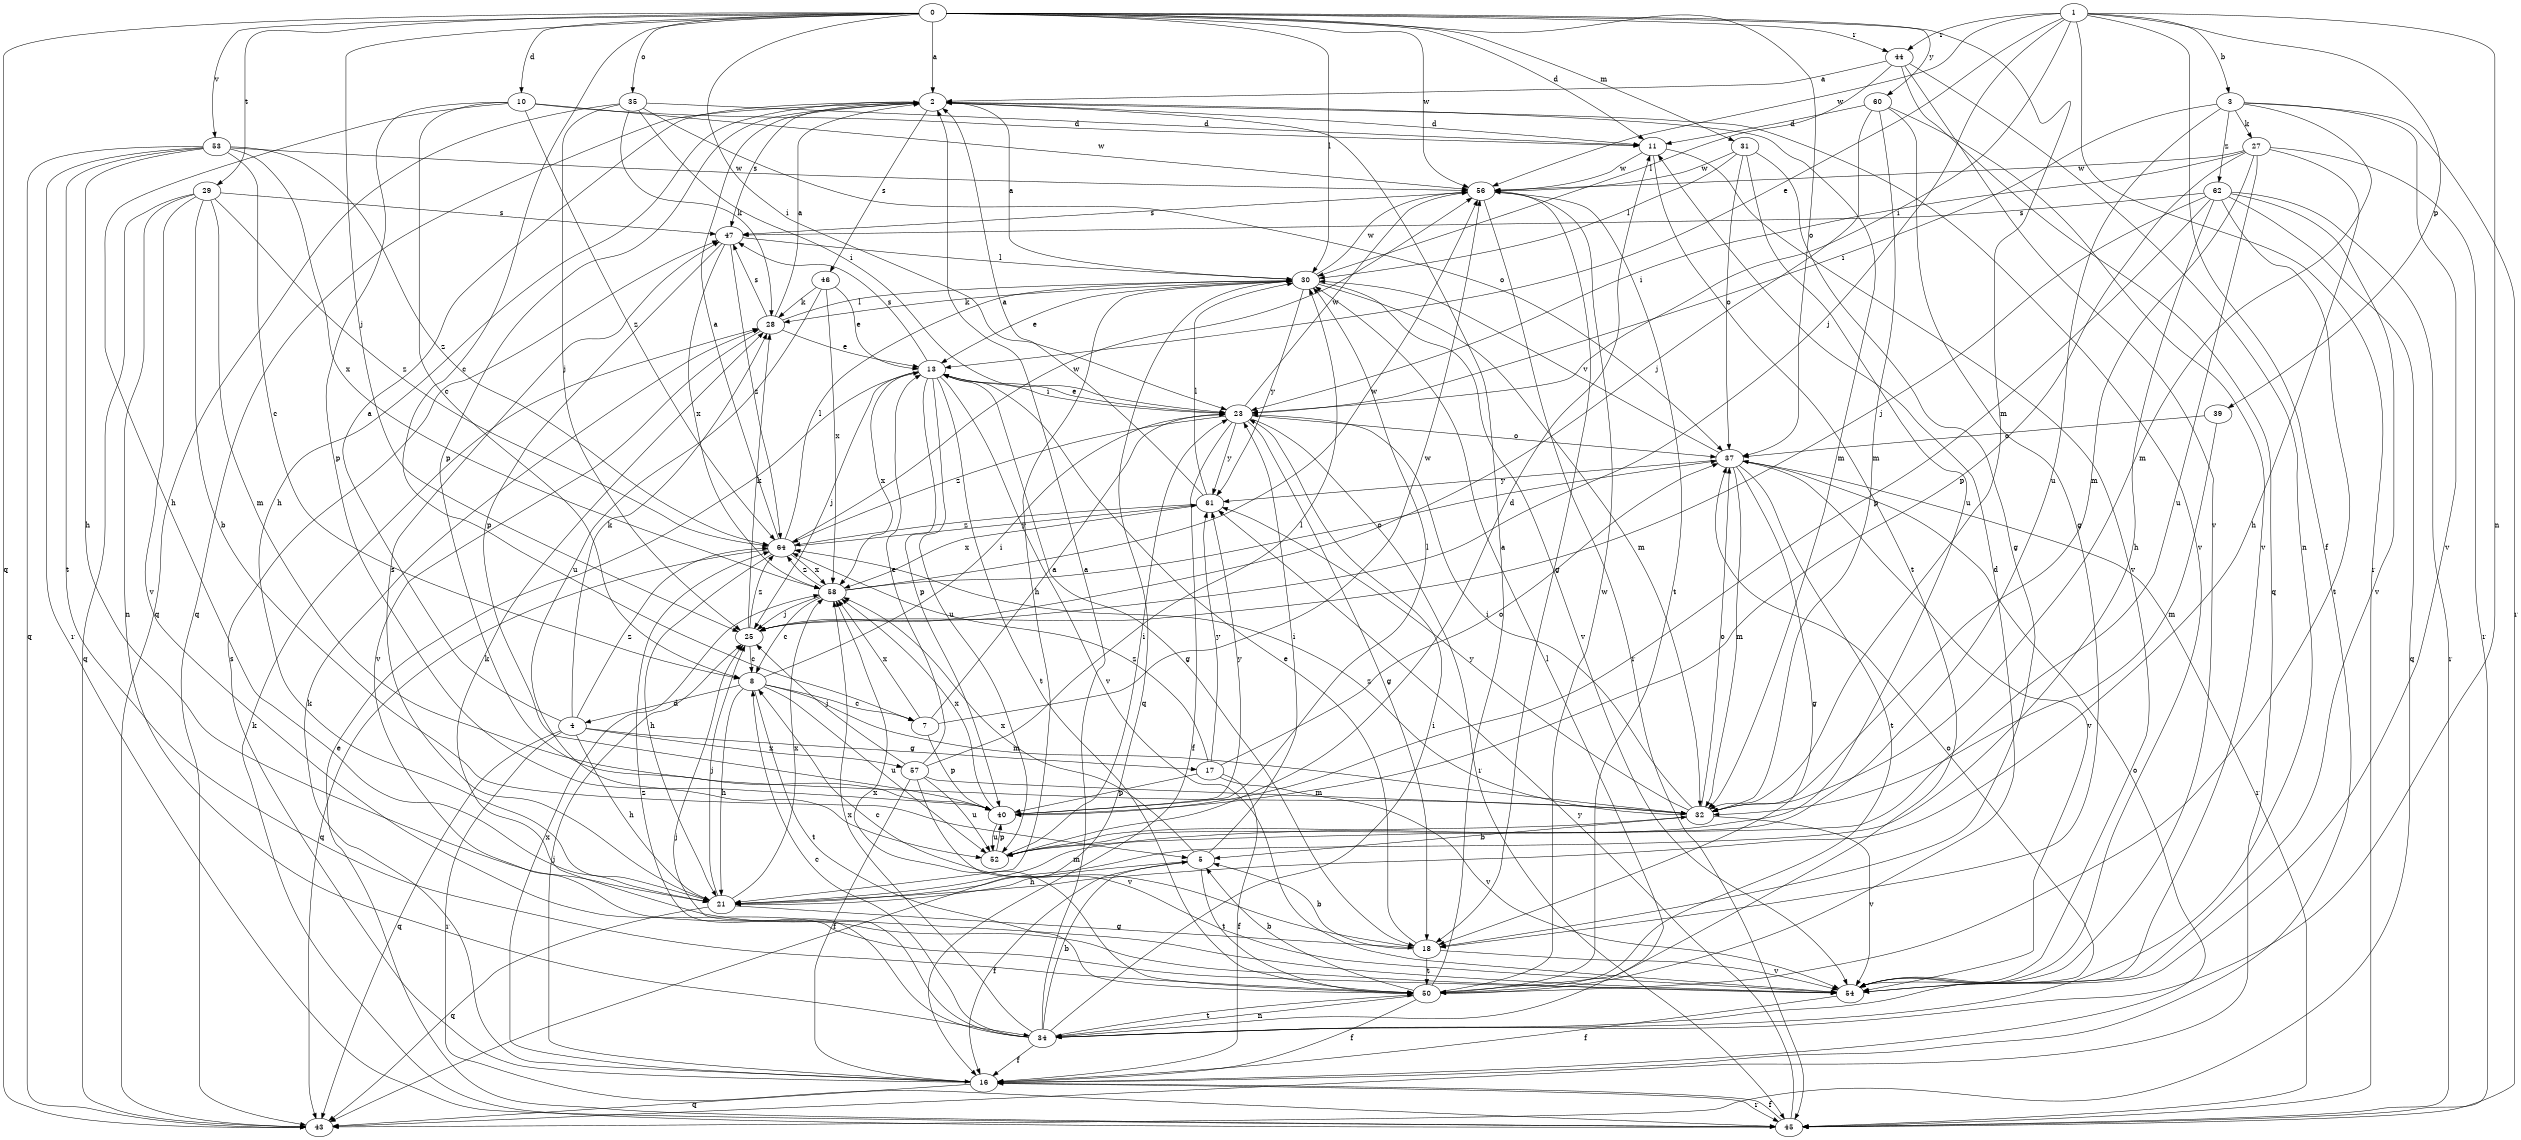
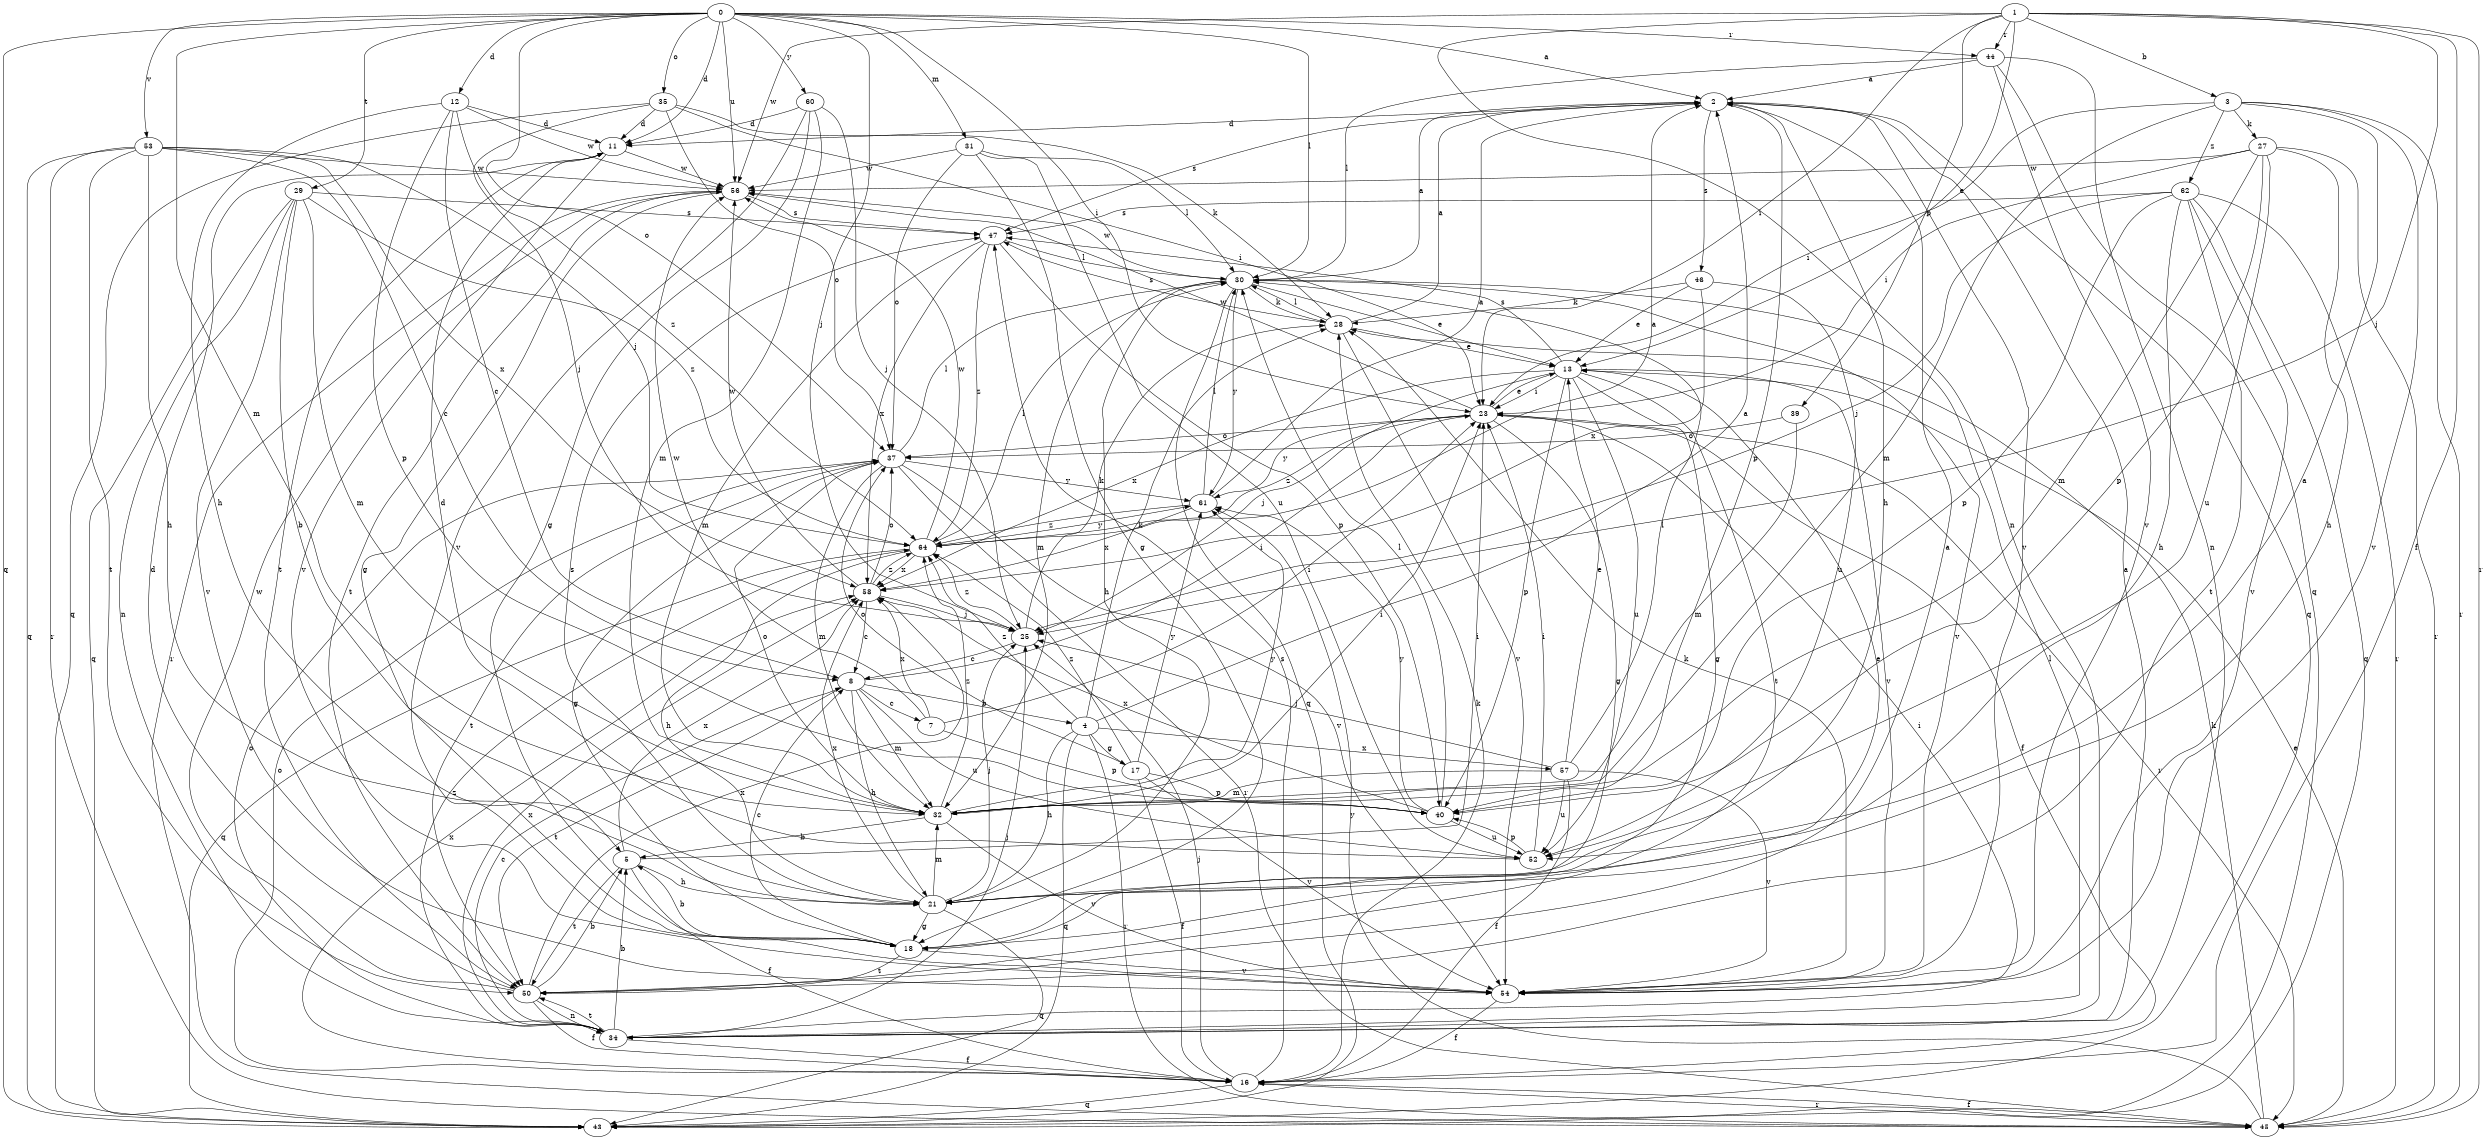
(522, 102) -> (455, 102)
(1427, 102) -> (733, 102)
(1765, 138) -> (683, 575)
(443, 347) -> (636, 347)
(1586, 370) -> (946, 370)
(448, 376) -> none
(2054, 481) -> (2304, 481)
(1054, 570) -> (1309, 570)
(676, 704) -> (985, 704)
